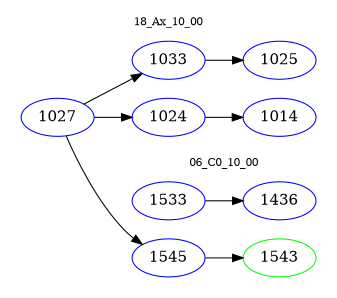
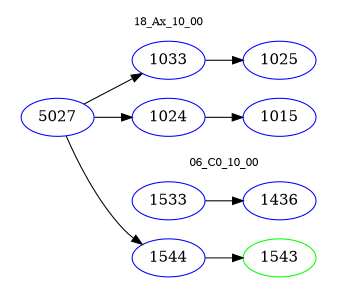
(58, 117) -> (58, 117)
(280, 117) -> (280, 117)
(169, 258) -> (169, 258)
